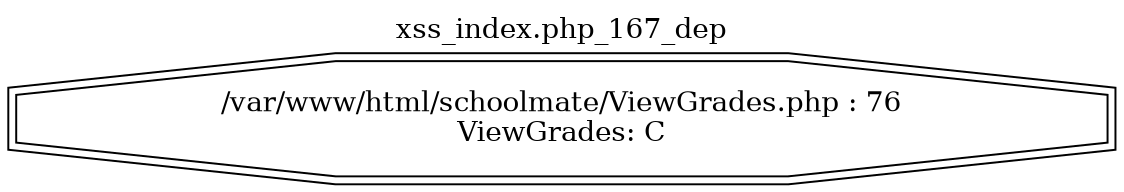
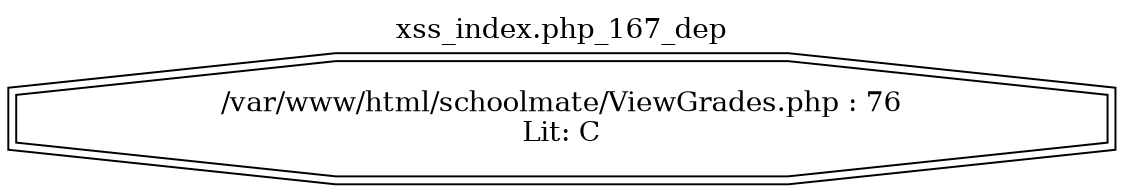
(562, 119) -> (562, 119)
